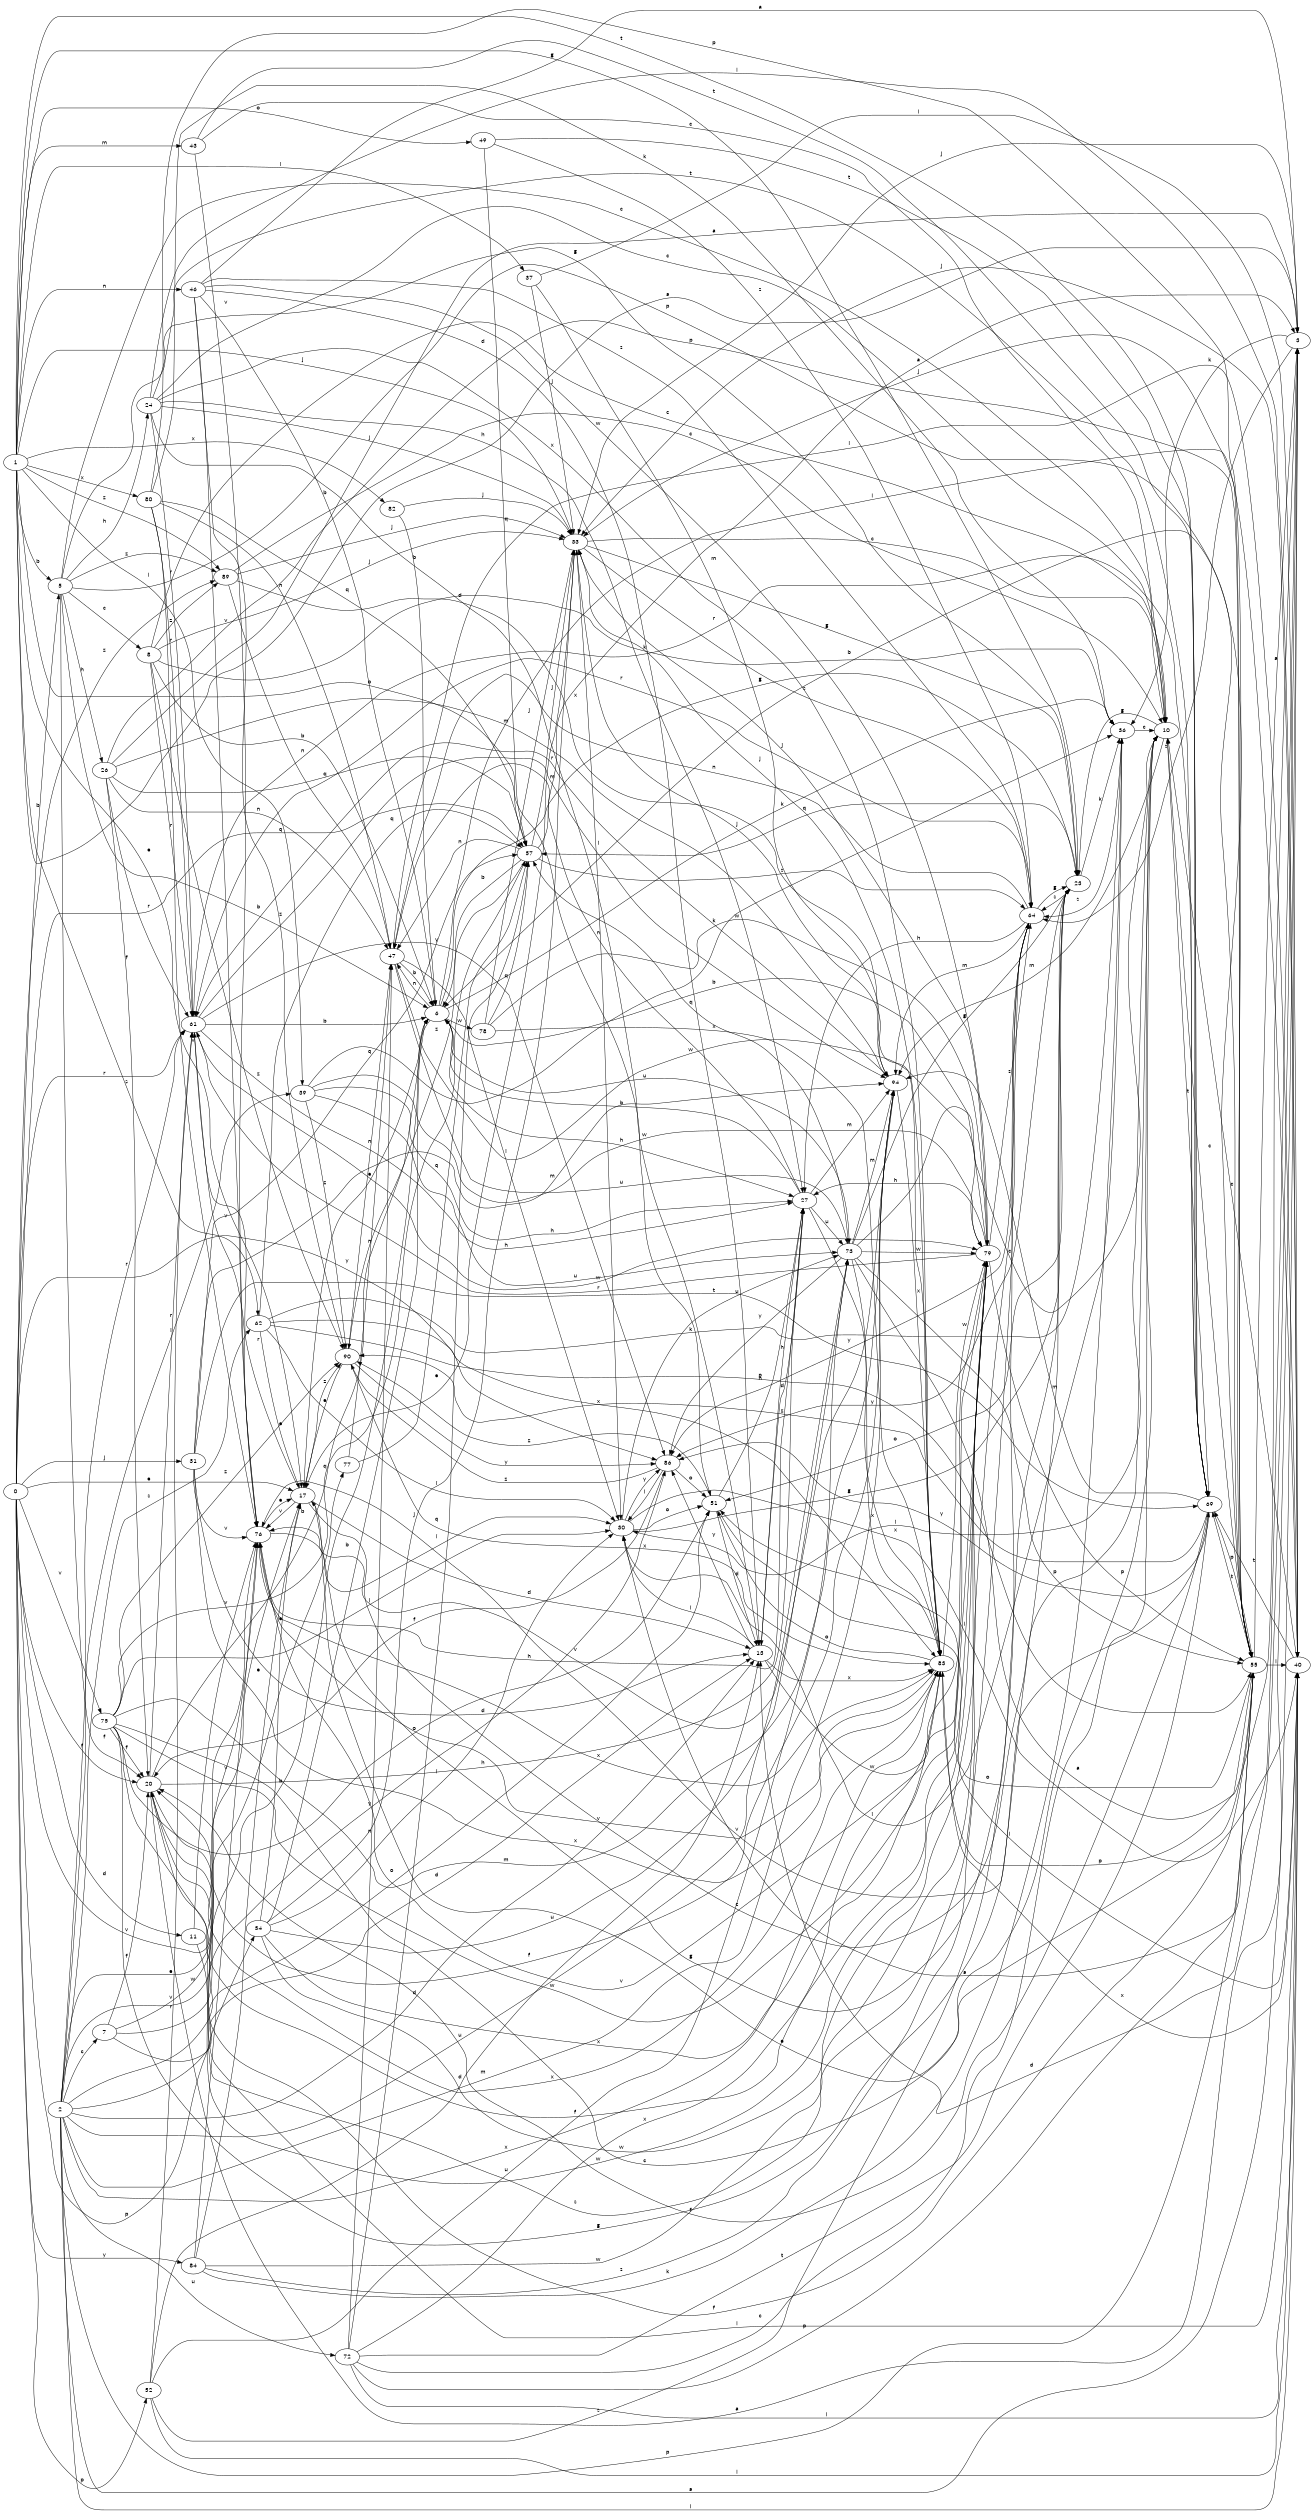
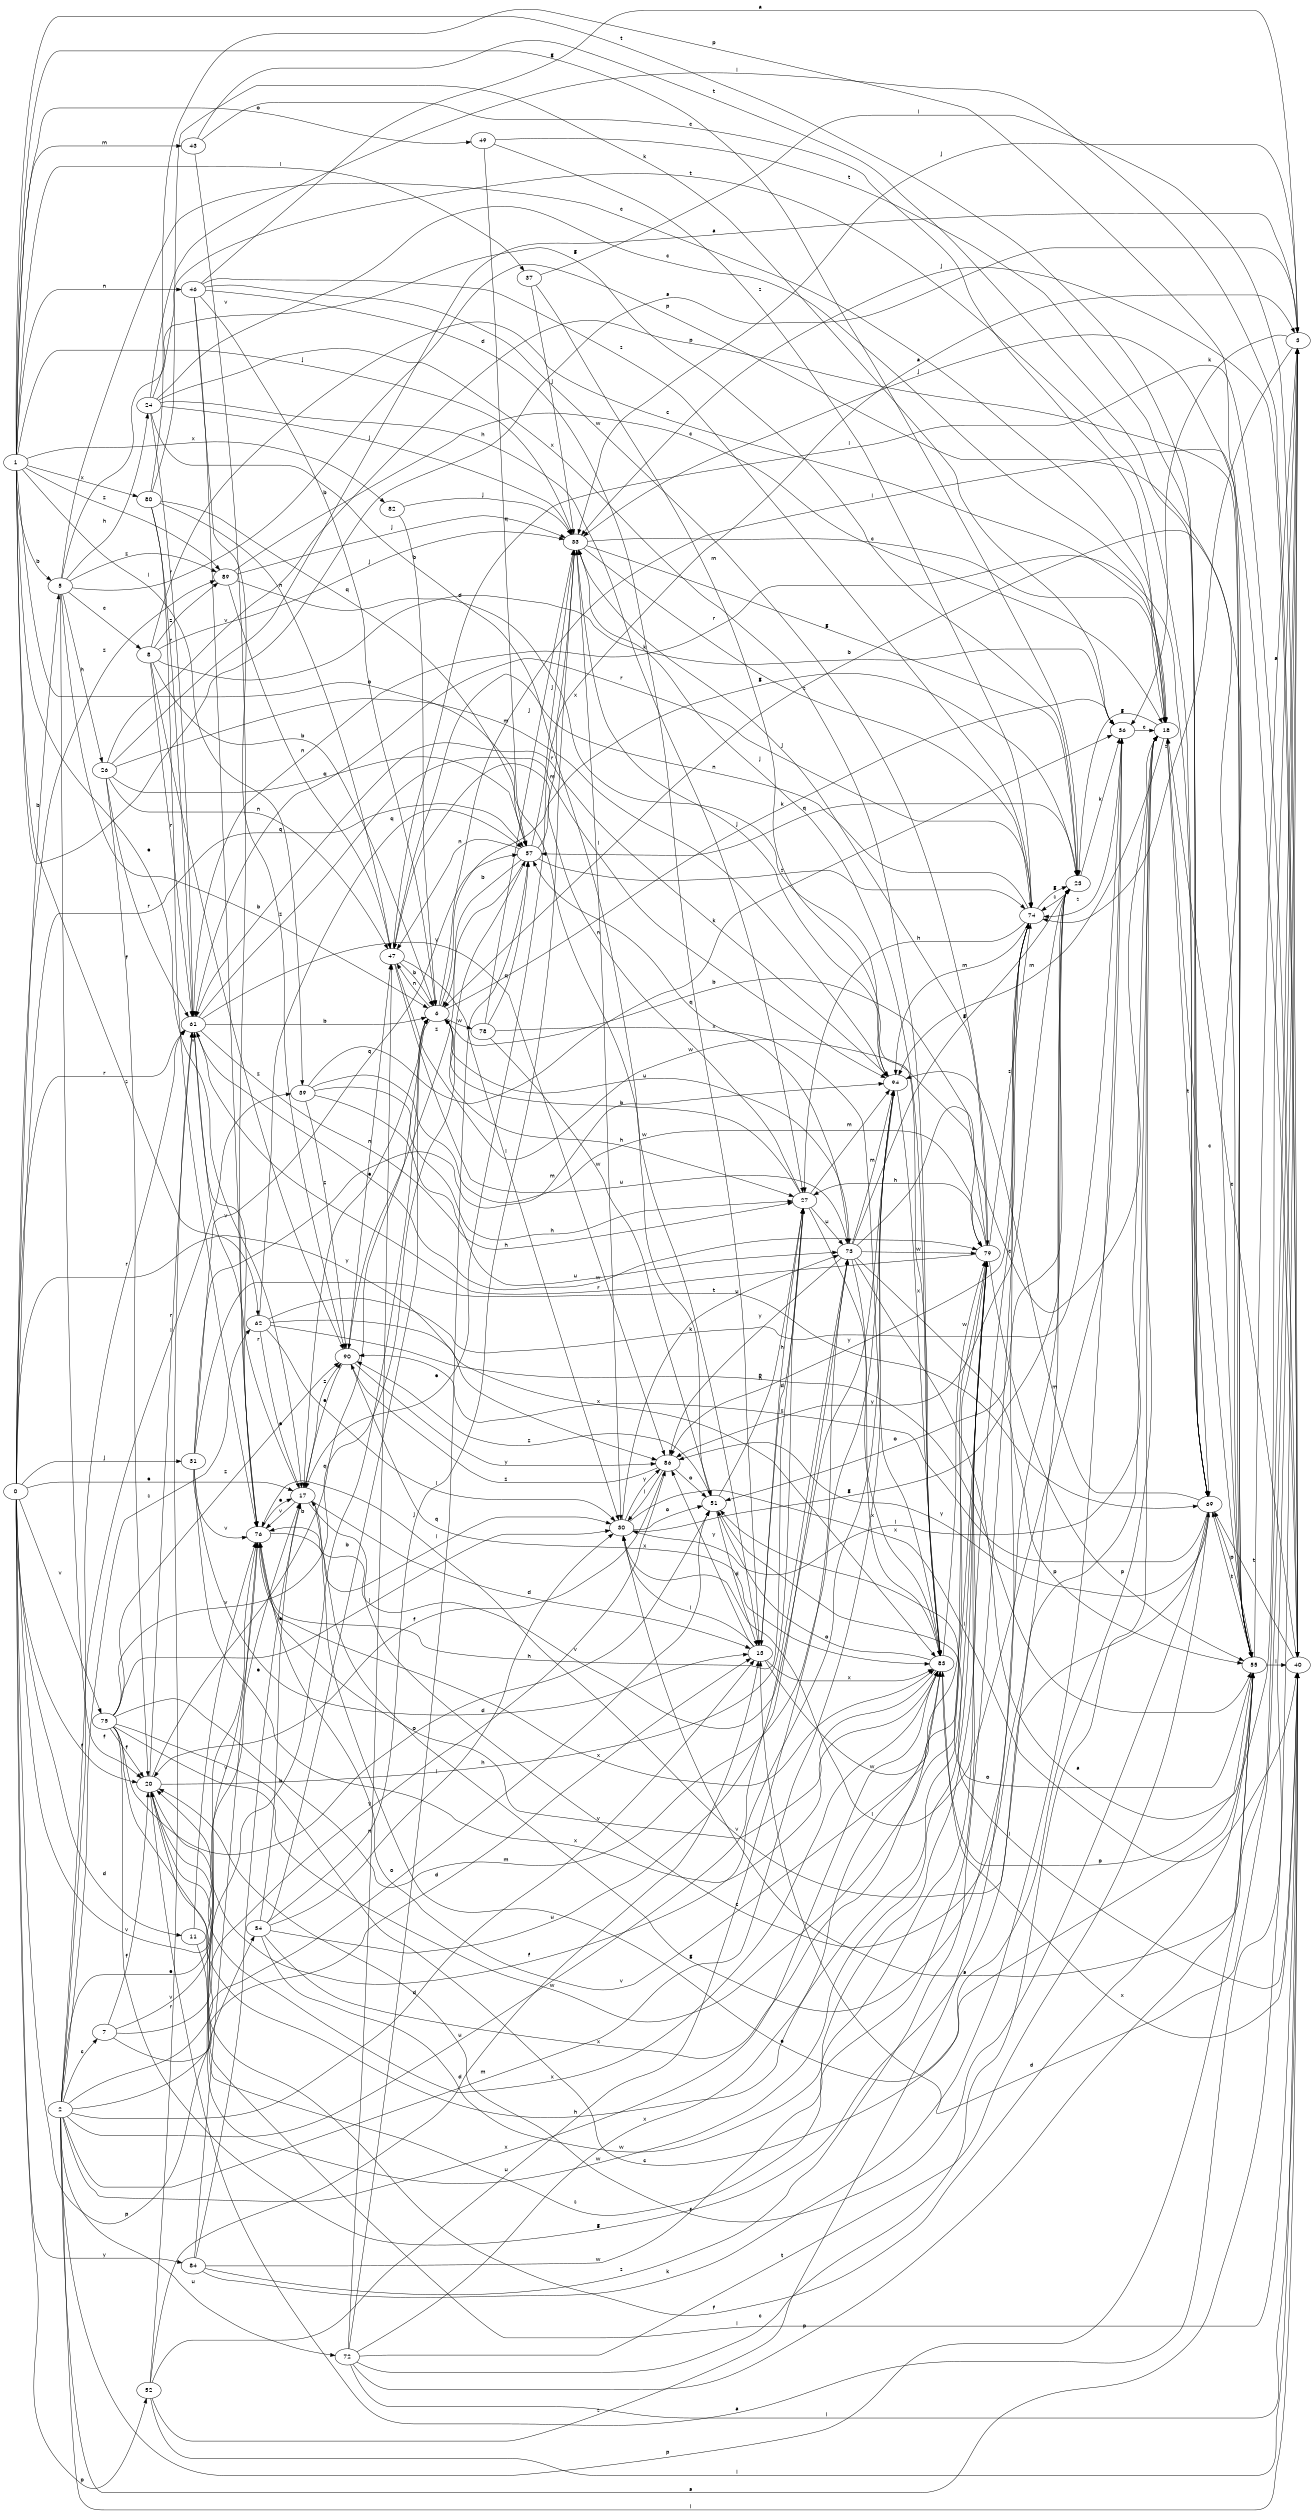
(1166, 731) -> (1166, 731)
(1032, 916) -> (1032, 916)
(809, 945) -> (638, 1245)
(347, 1465) -> none
(575, 2112) -> (575, 2112)
